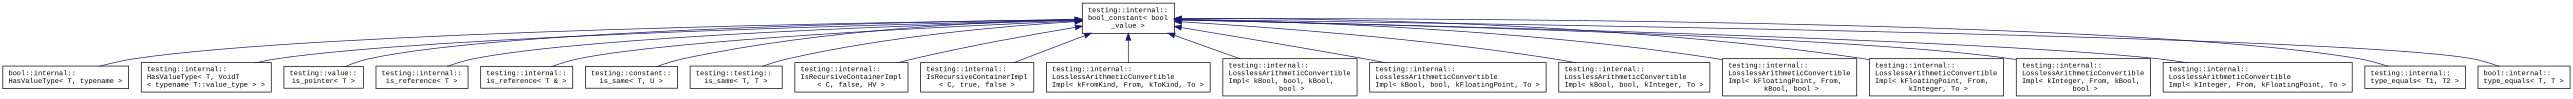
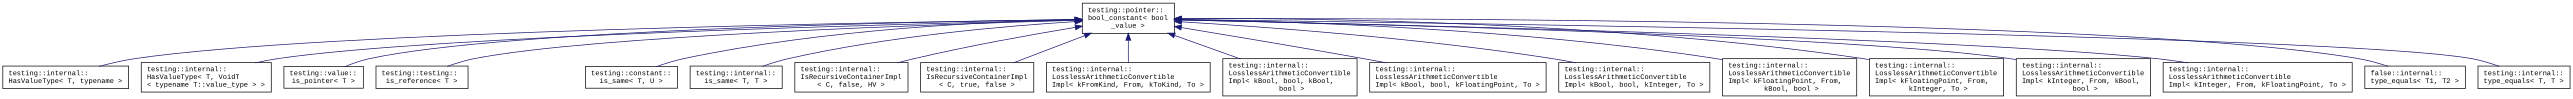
(1128, 18) -> (1128, 18)
(66, 77) -> (66, 77)
(422, 77) -> (422, 77)
(527, 77) -> none
(736, 77) -> (736, 77)
(2415, 77) -> (2415, 77)
(2524, 77) -> (2524, 77)
